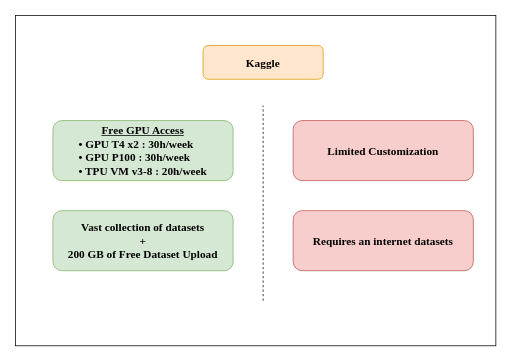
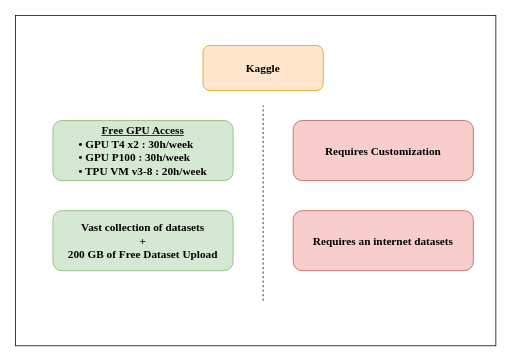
(263, 62) -> (263, 68)
(383, 150) -> (383, 150)
